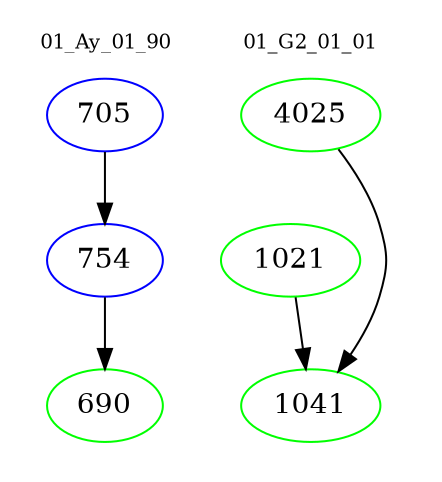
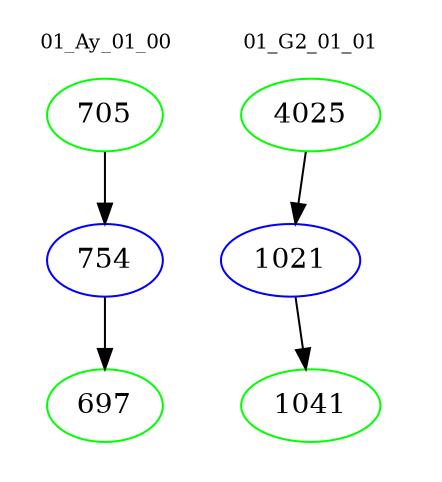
(106, 43) -> (106, 43)
(105, 115) -> (105, 115)
(385, 250) -> (302, 178)
(291, 260) -> (291, 260)
(105, 406) -> (105, 406)
